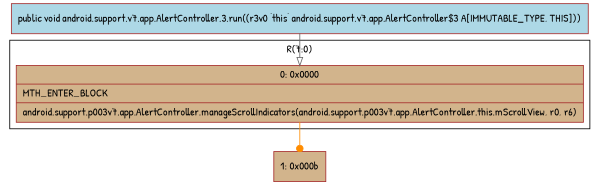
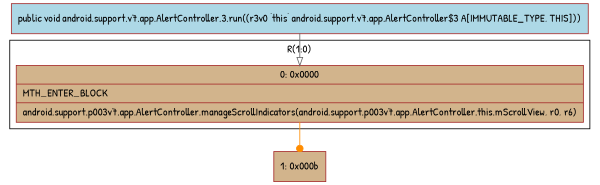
(300, 50) -> (300, 50)
